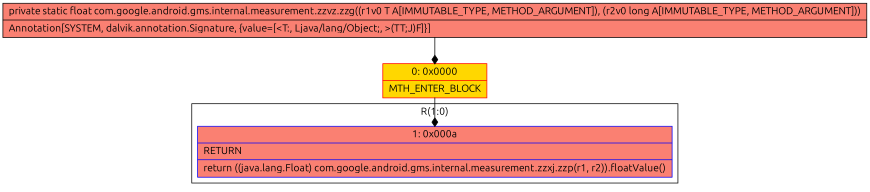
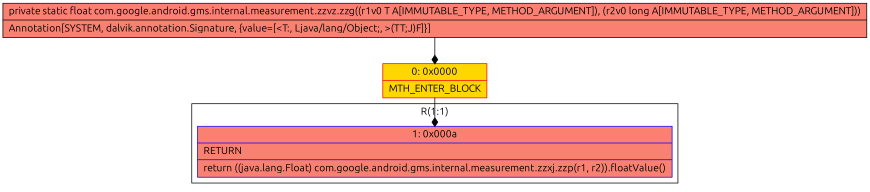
(435, 112) -> (435, 112)
